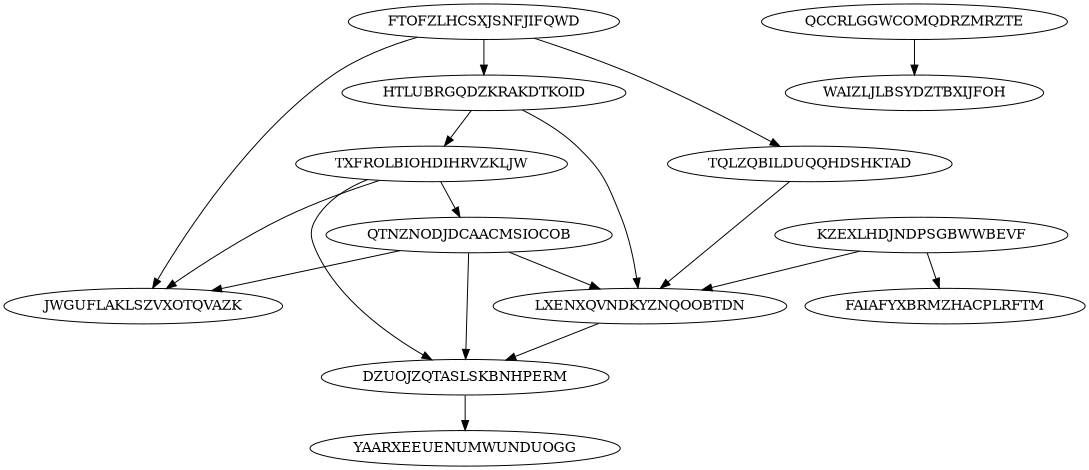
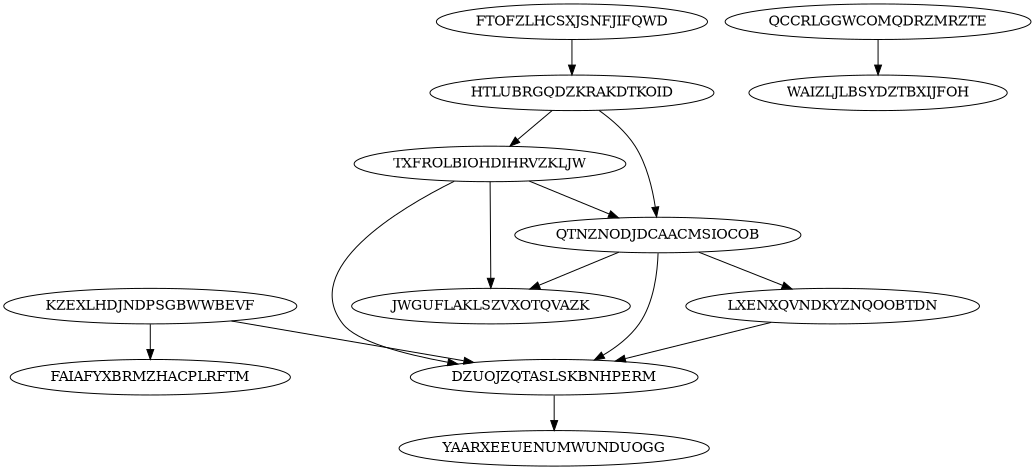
(266, 134) -> none
(810, 164) -> none
(603, 178) -> (638, 152)
(786, 269) -> (348, 341)
